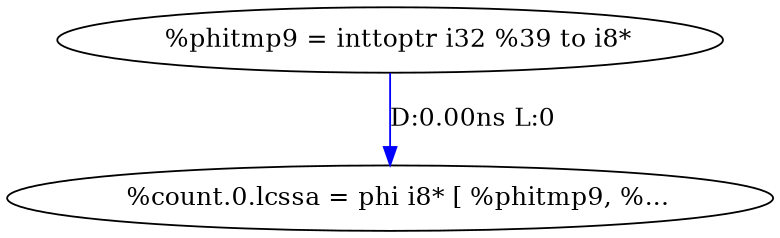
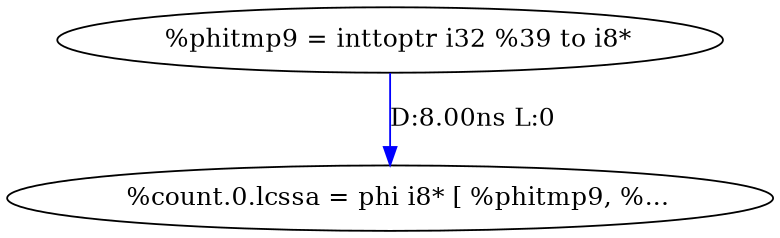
(473, 119) -> (473, 119)
